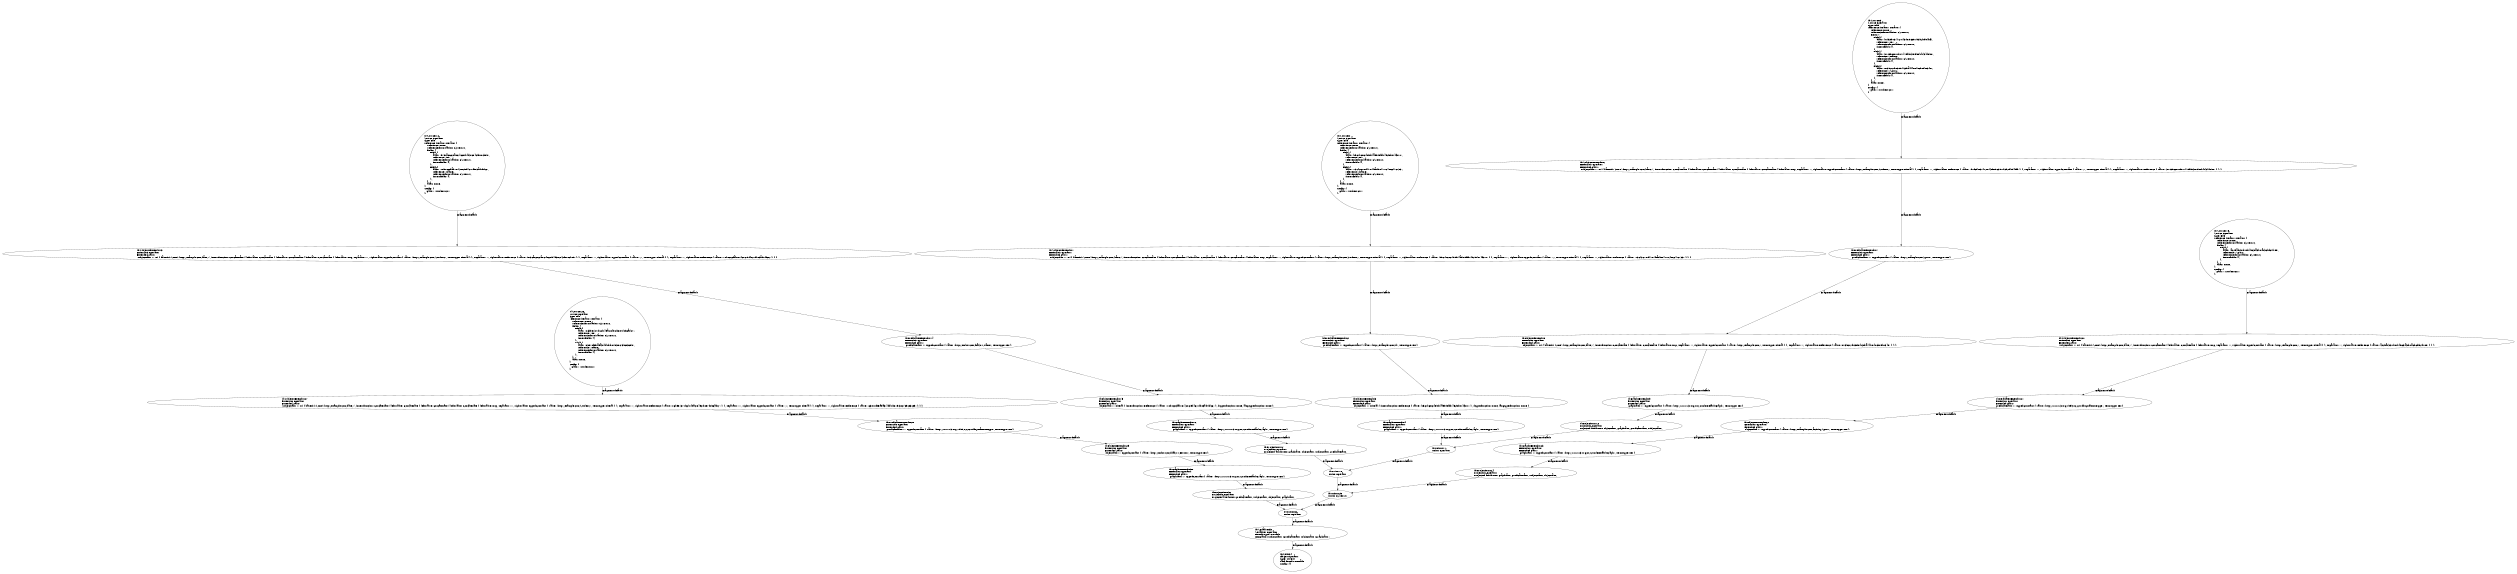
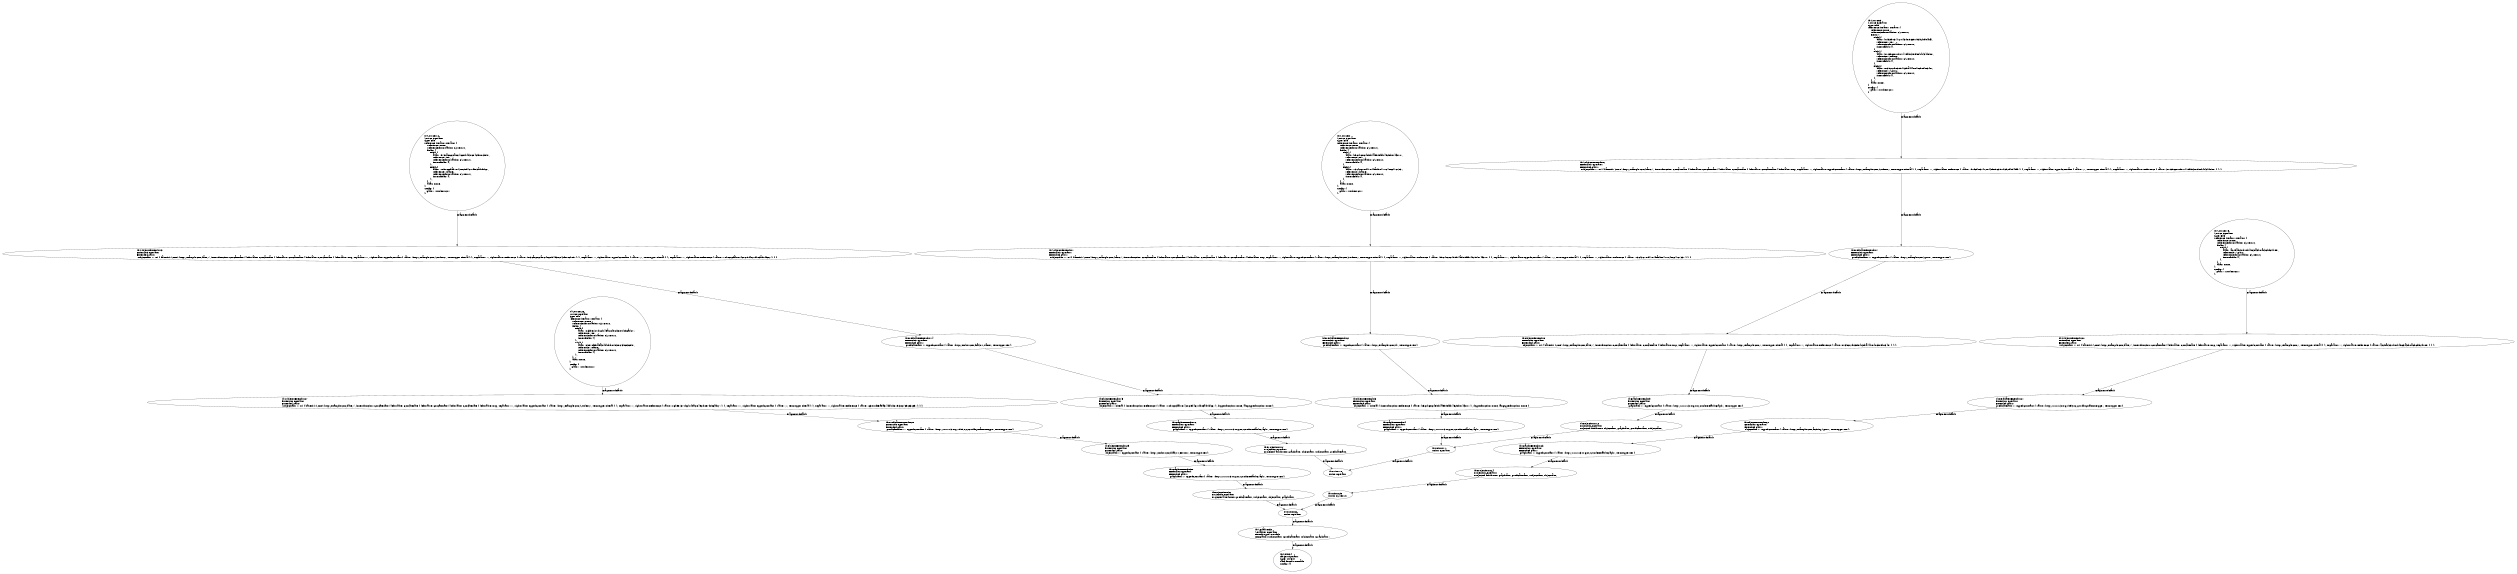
(1338, 483) -> none
